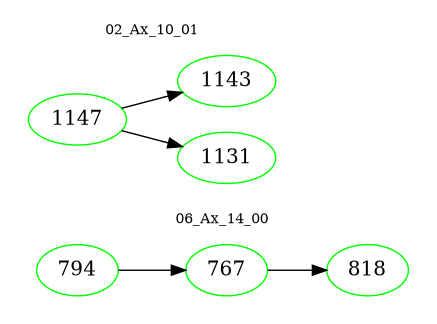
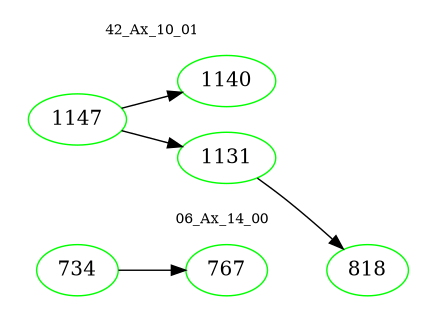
(152, 31) -> (152, 31)
(227, 81) -> (227, 81)
(77, 270) -> (77, 270)
(290, 270) -> (305, 215)
